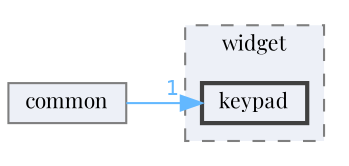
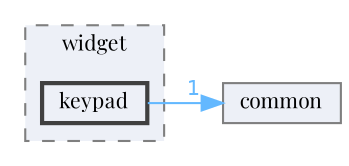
(153, 103) -> (177, 103)
